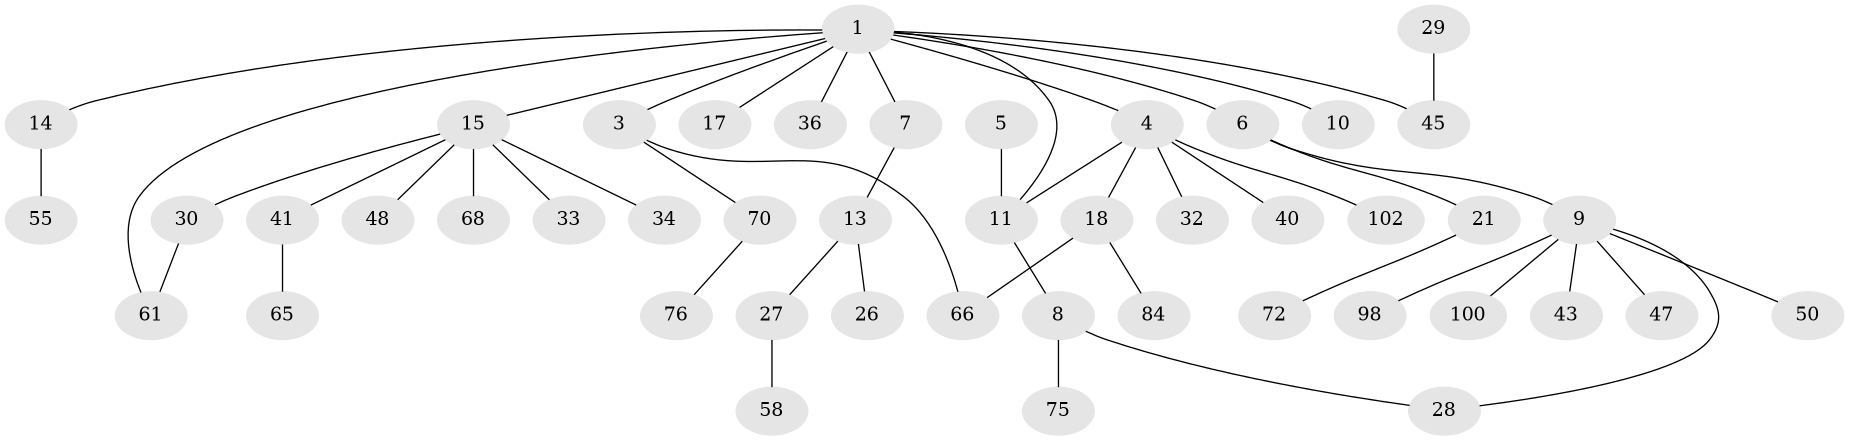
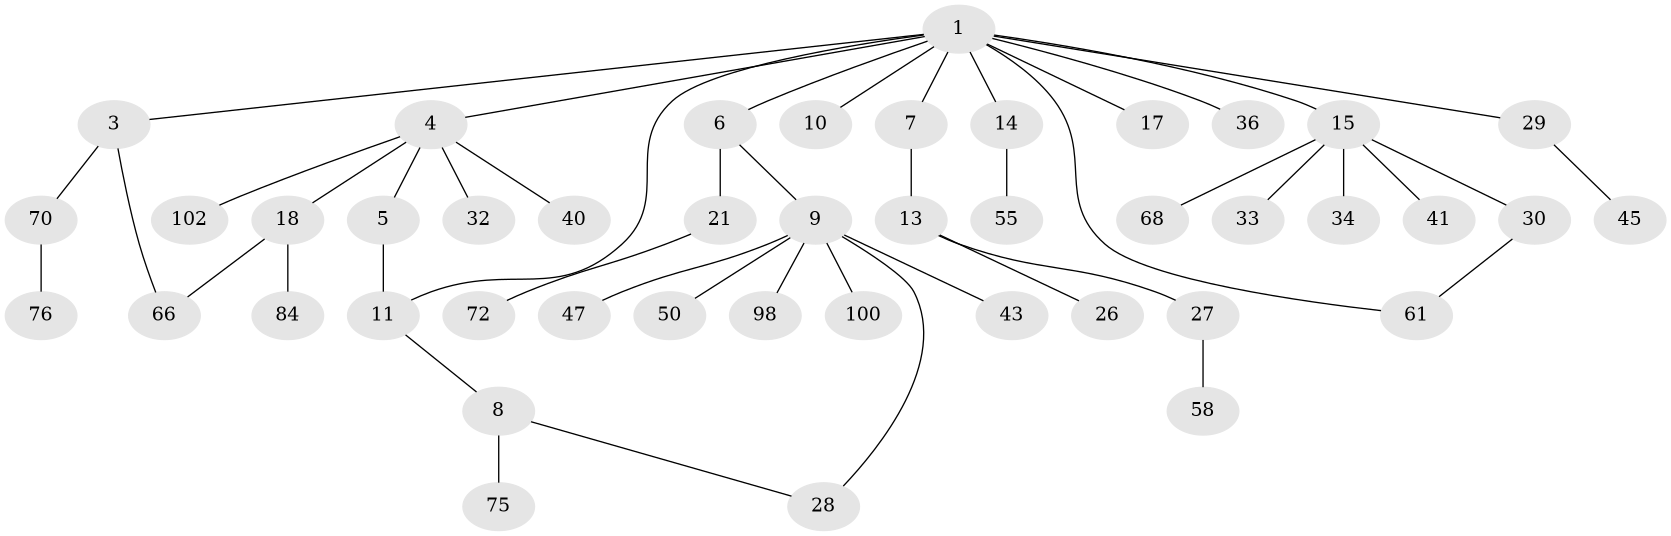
(1153, 54) -> (1247, 77)
(1074, 173) -> (407, 172)
(378, 220) -> none
(283, 316) -> none
